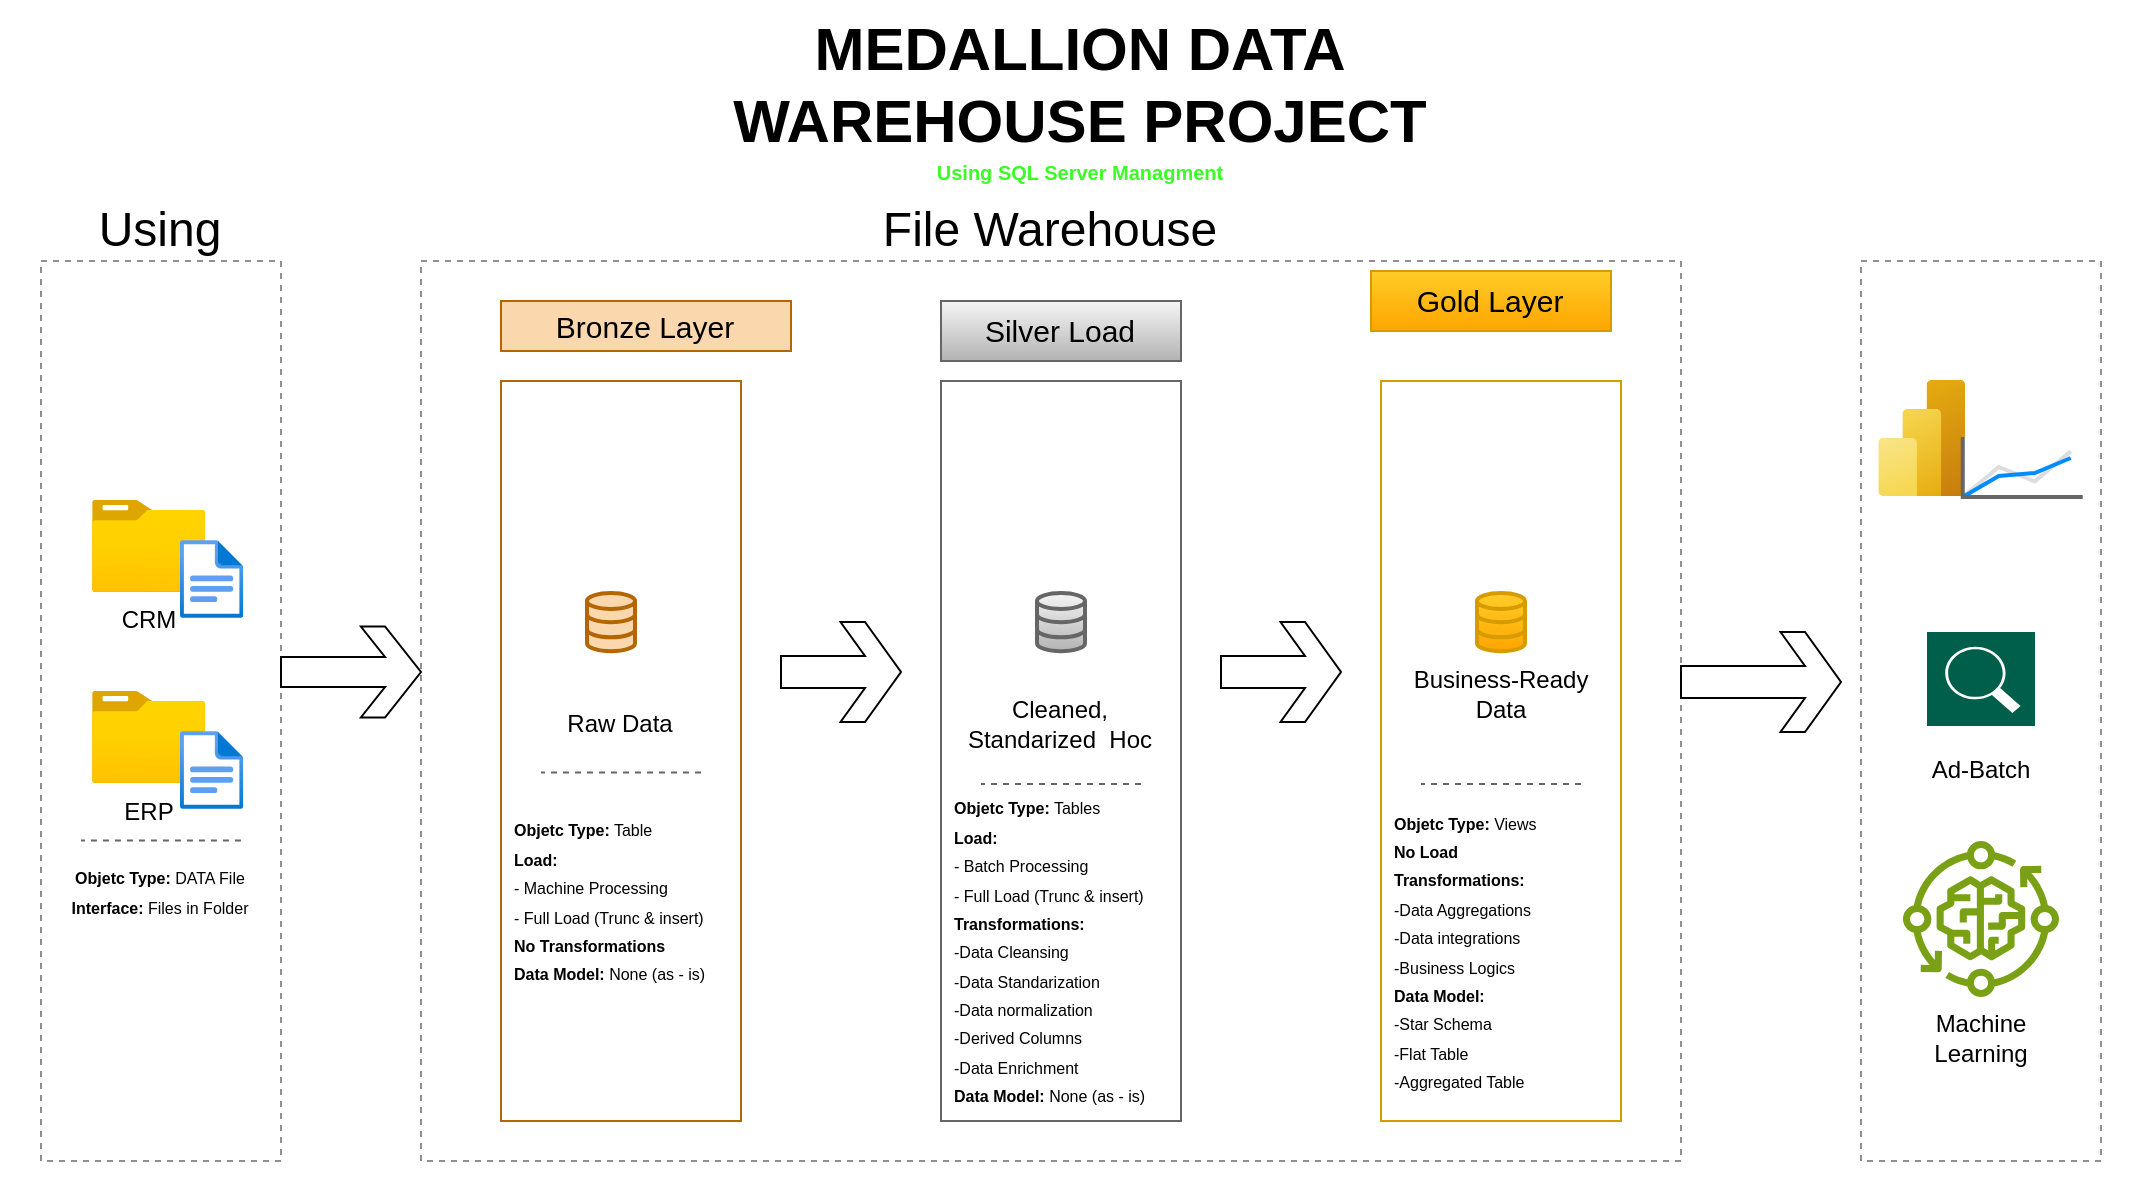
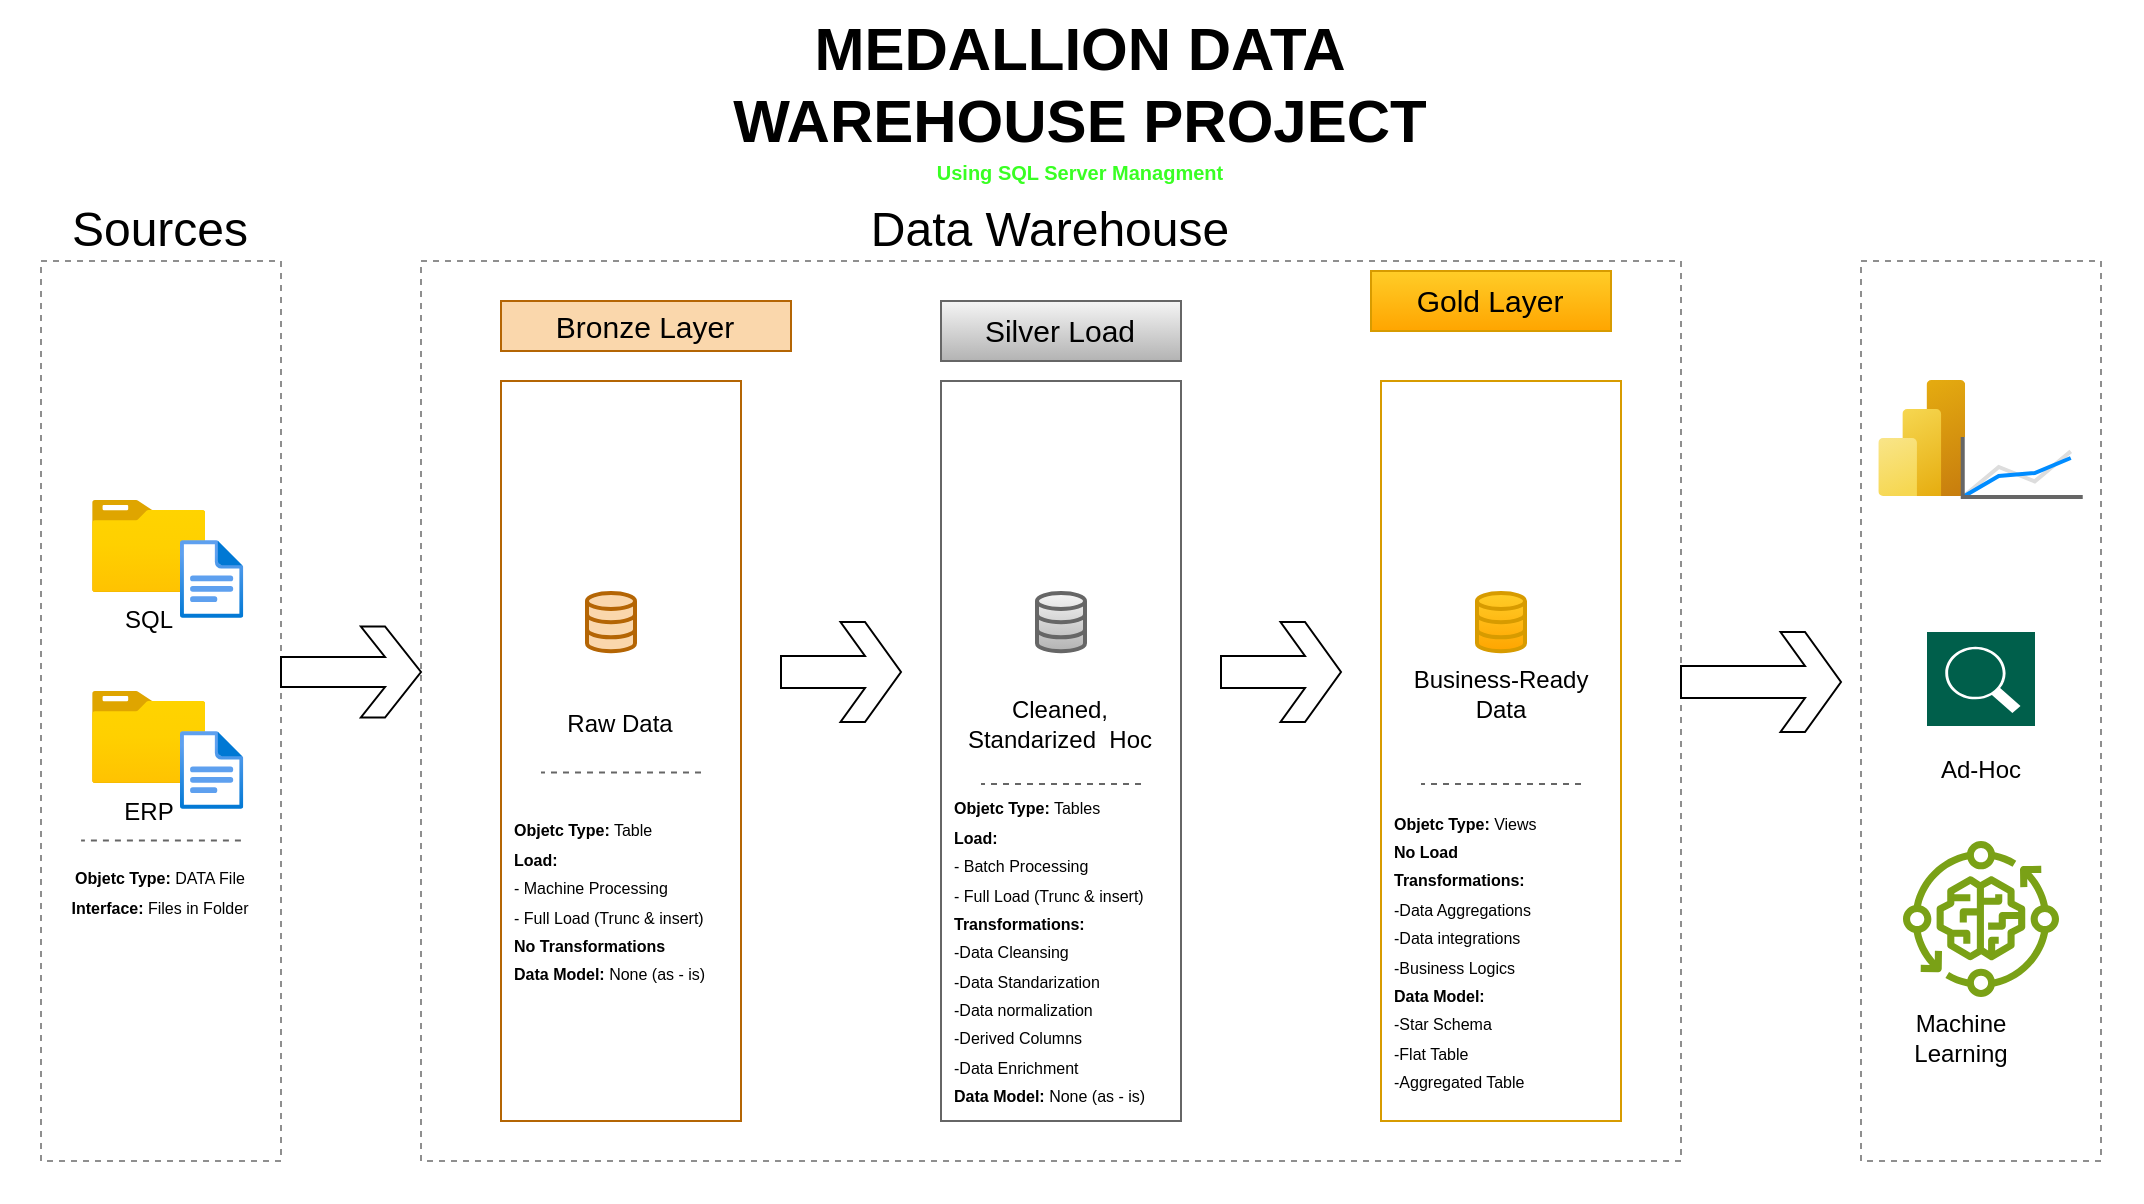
(161, 231) -> (161, 231)
(1051, 231) -> (1051, 231)
(150, 621) -> (150, 621)
(1982, 771) -> (1982, 771)
(1981, 1040) -> (1961, 1040)
